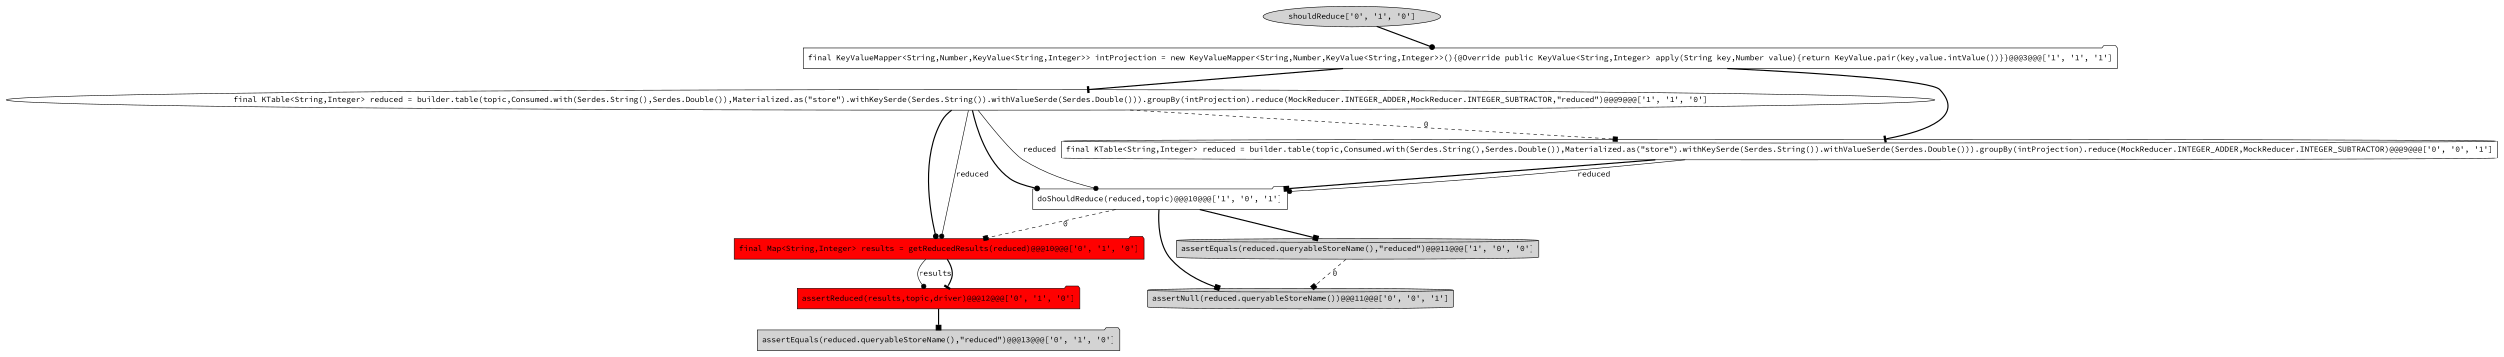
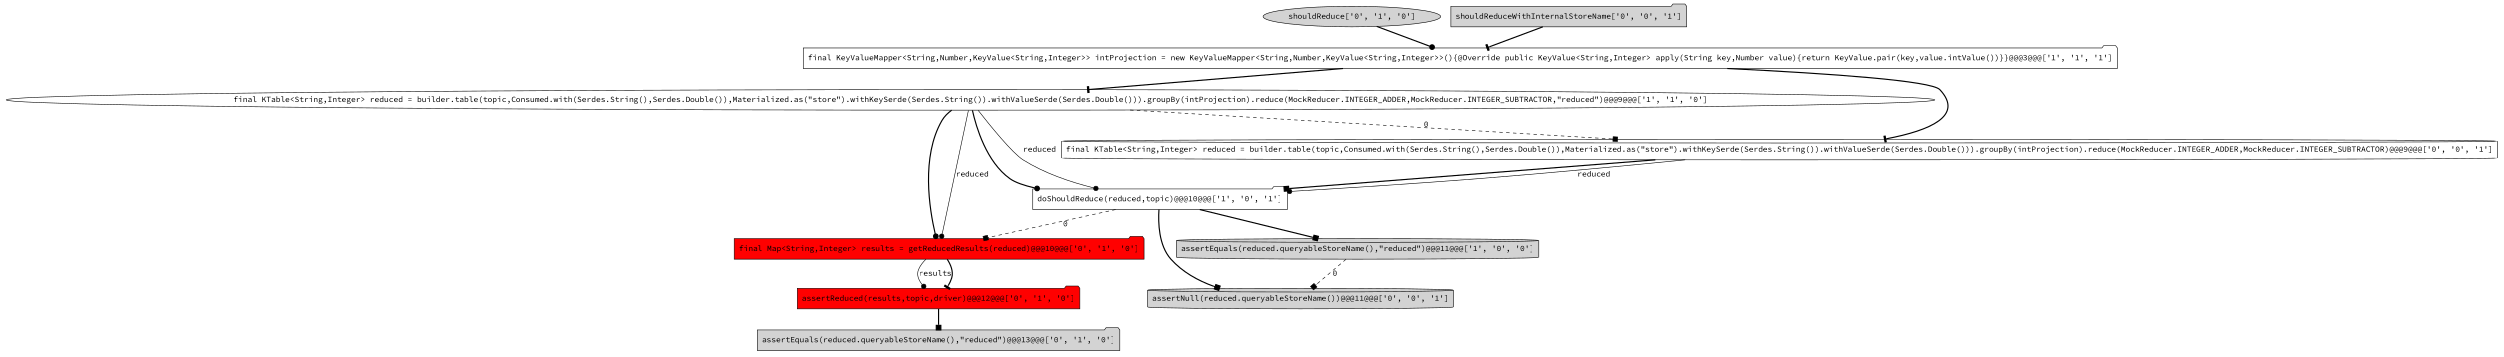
none -> (1569, 17)
